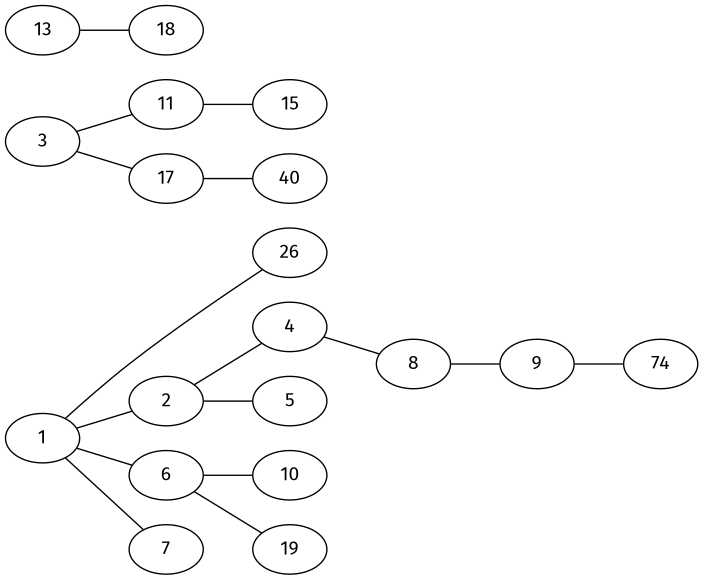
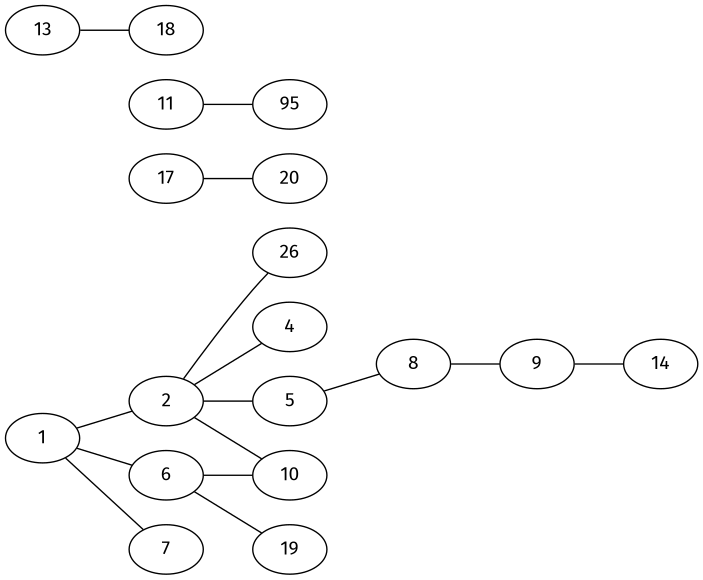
(290, 104) -> (290, 104)
(43, 141) -> none
(290, 179) -> (290, 179)
(161, 340) -> (224, 325)
(352, 346) -> (352, 382)
(661, 364) -> (661, 364)
none -> (228, 438)
